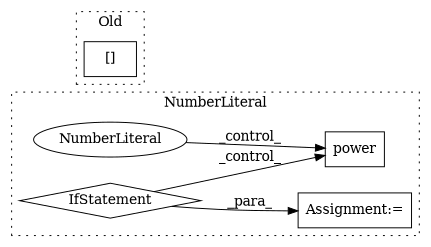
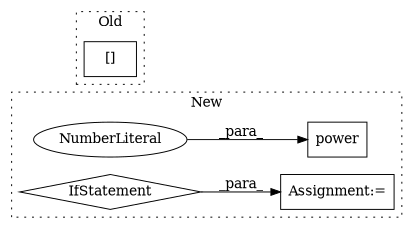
(215, 103) -> (207, 103)
(250, 137) -> (241, 132)
(235, 175) -> none
